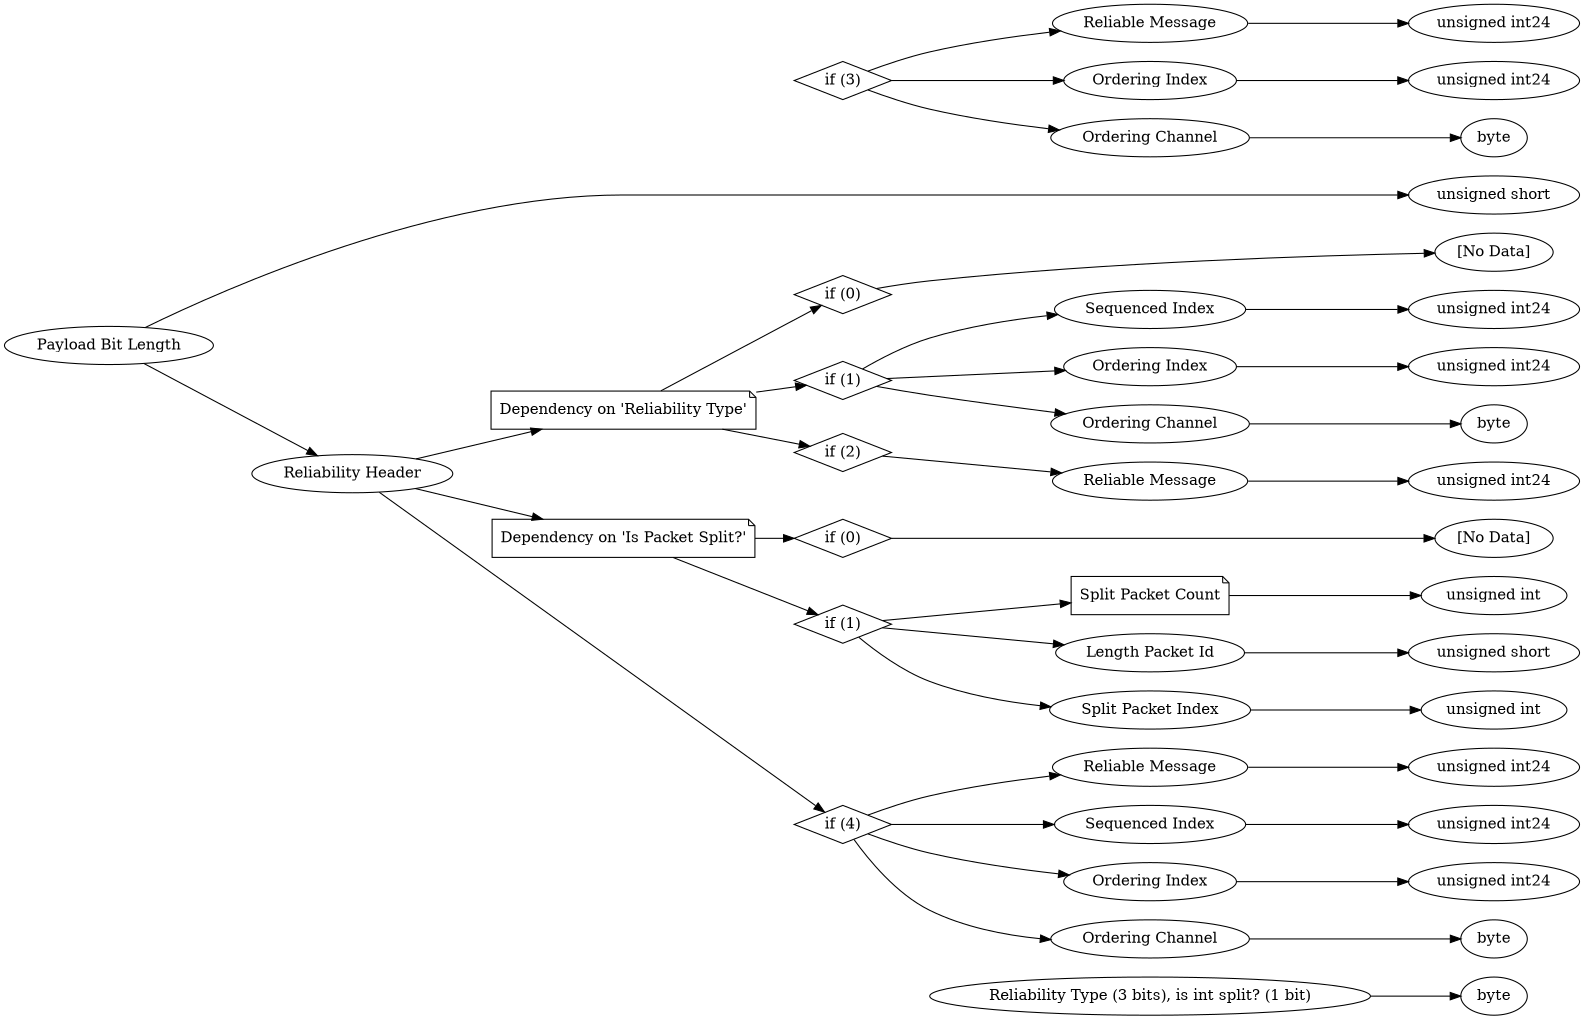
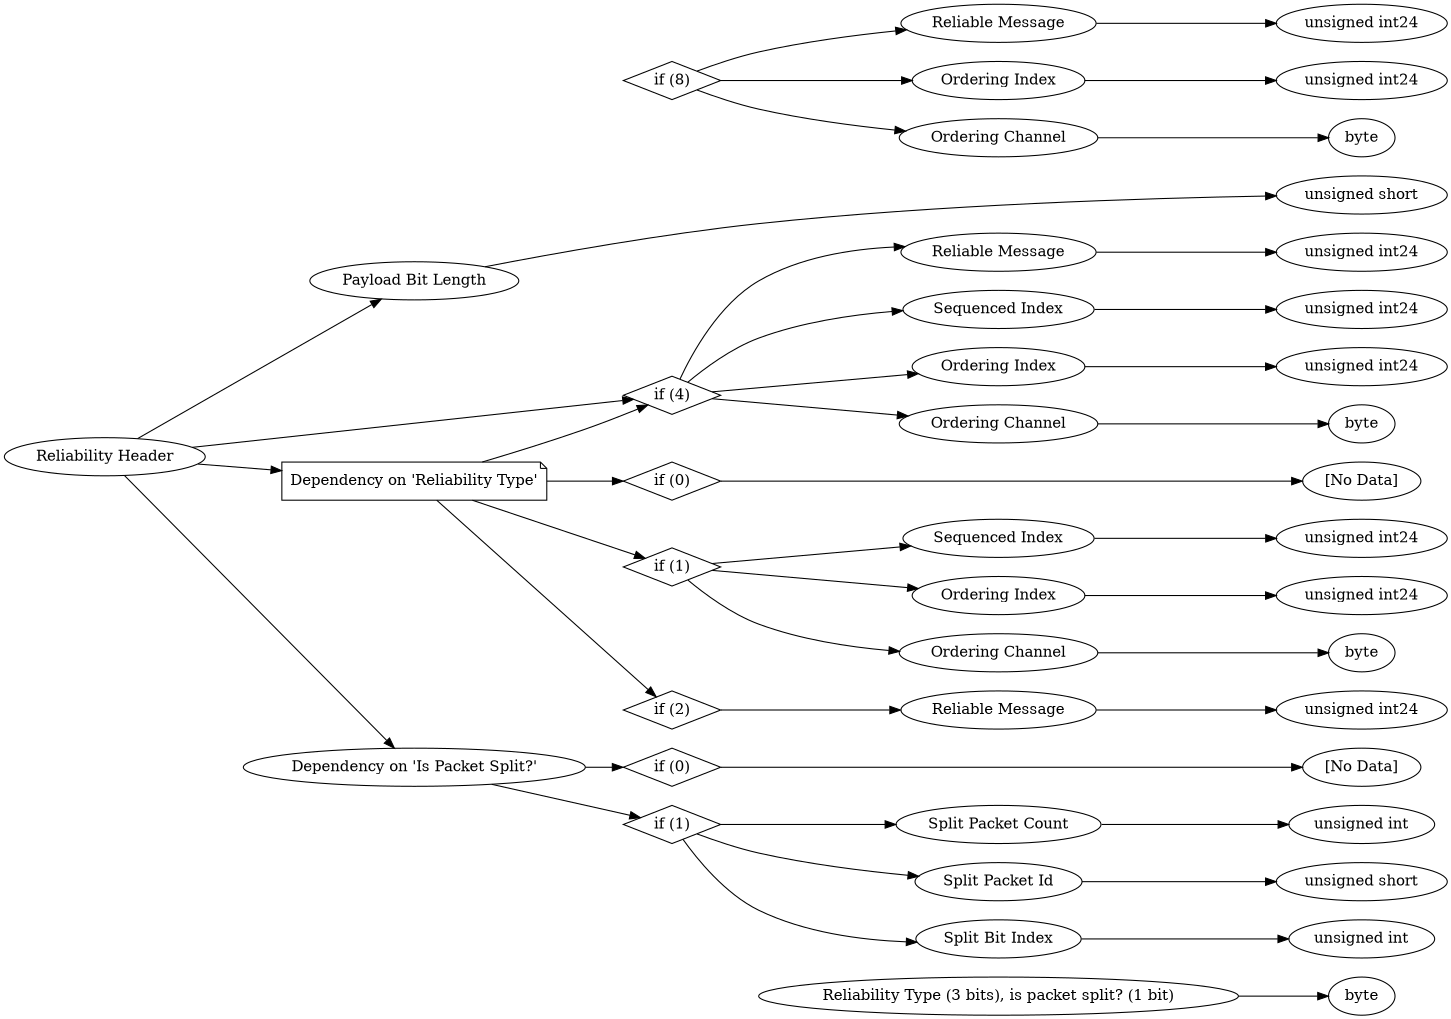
(843, 81) -> (672, 81)
(226, 407) -> (255, 372)
none -> (561, 437)
(624, 538) -> (414, 767)
(1150, 596) -> (999, 824)
(1150, 653) -> (999, 882)
(1150, 710) -> (999, 939)
(1150, 996) -> (999, 996)
